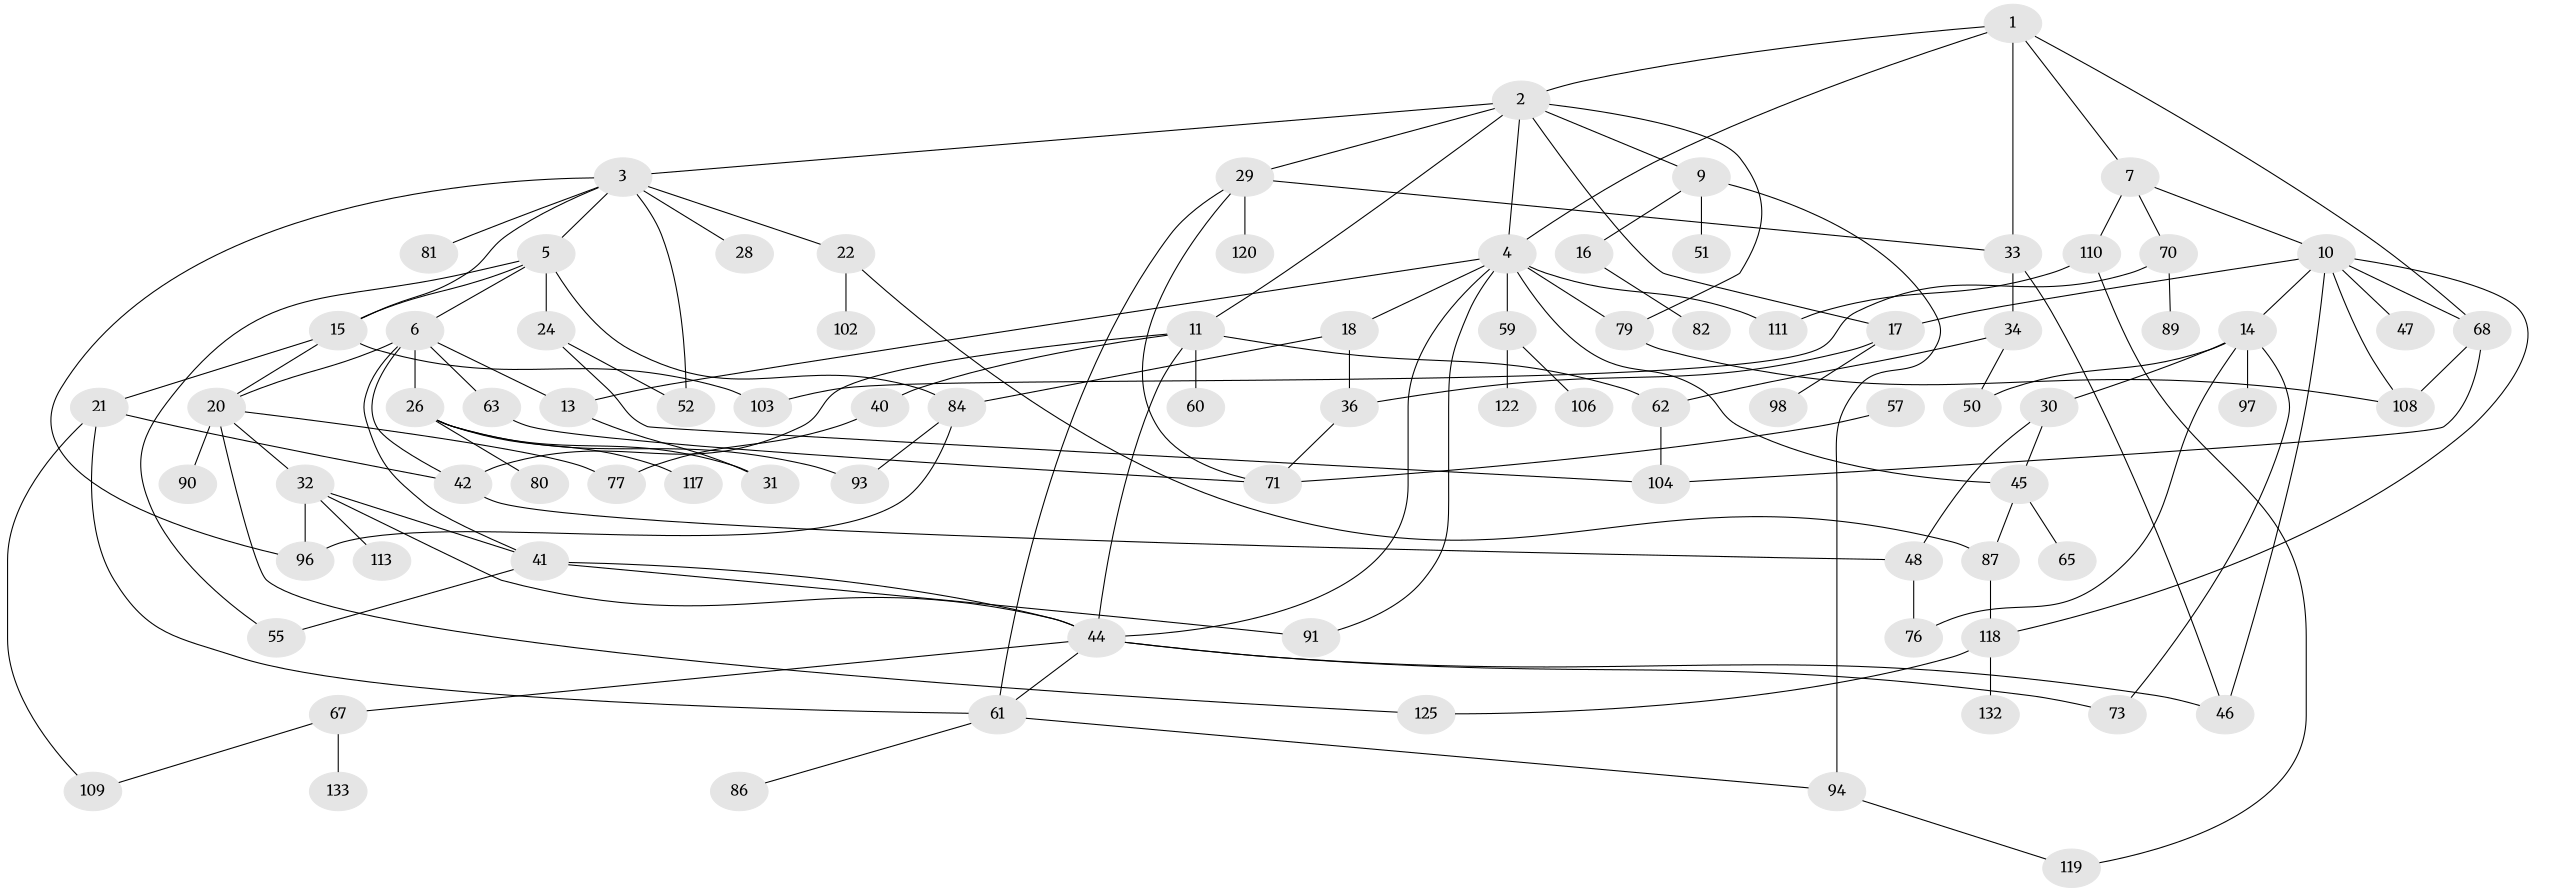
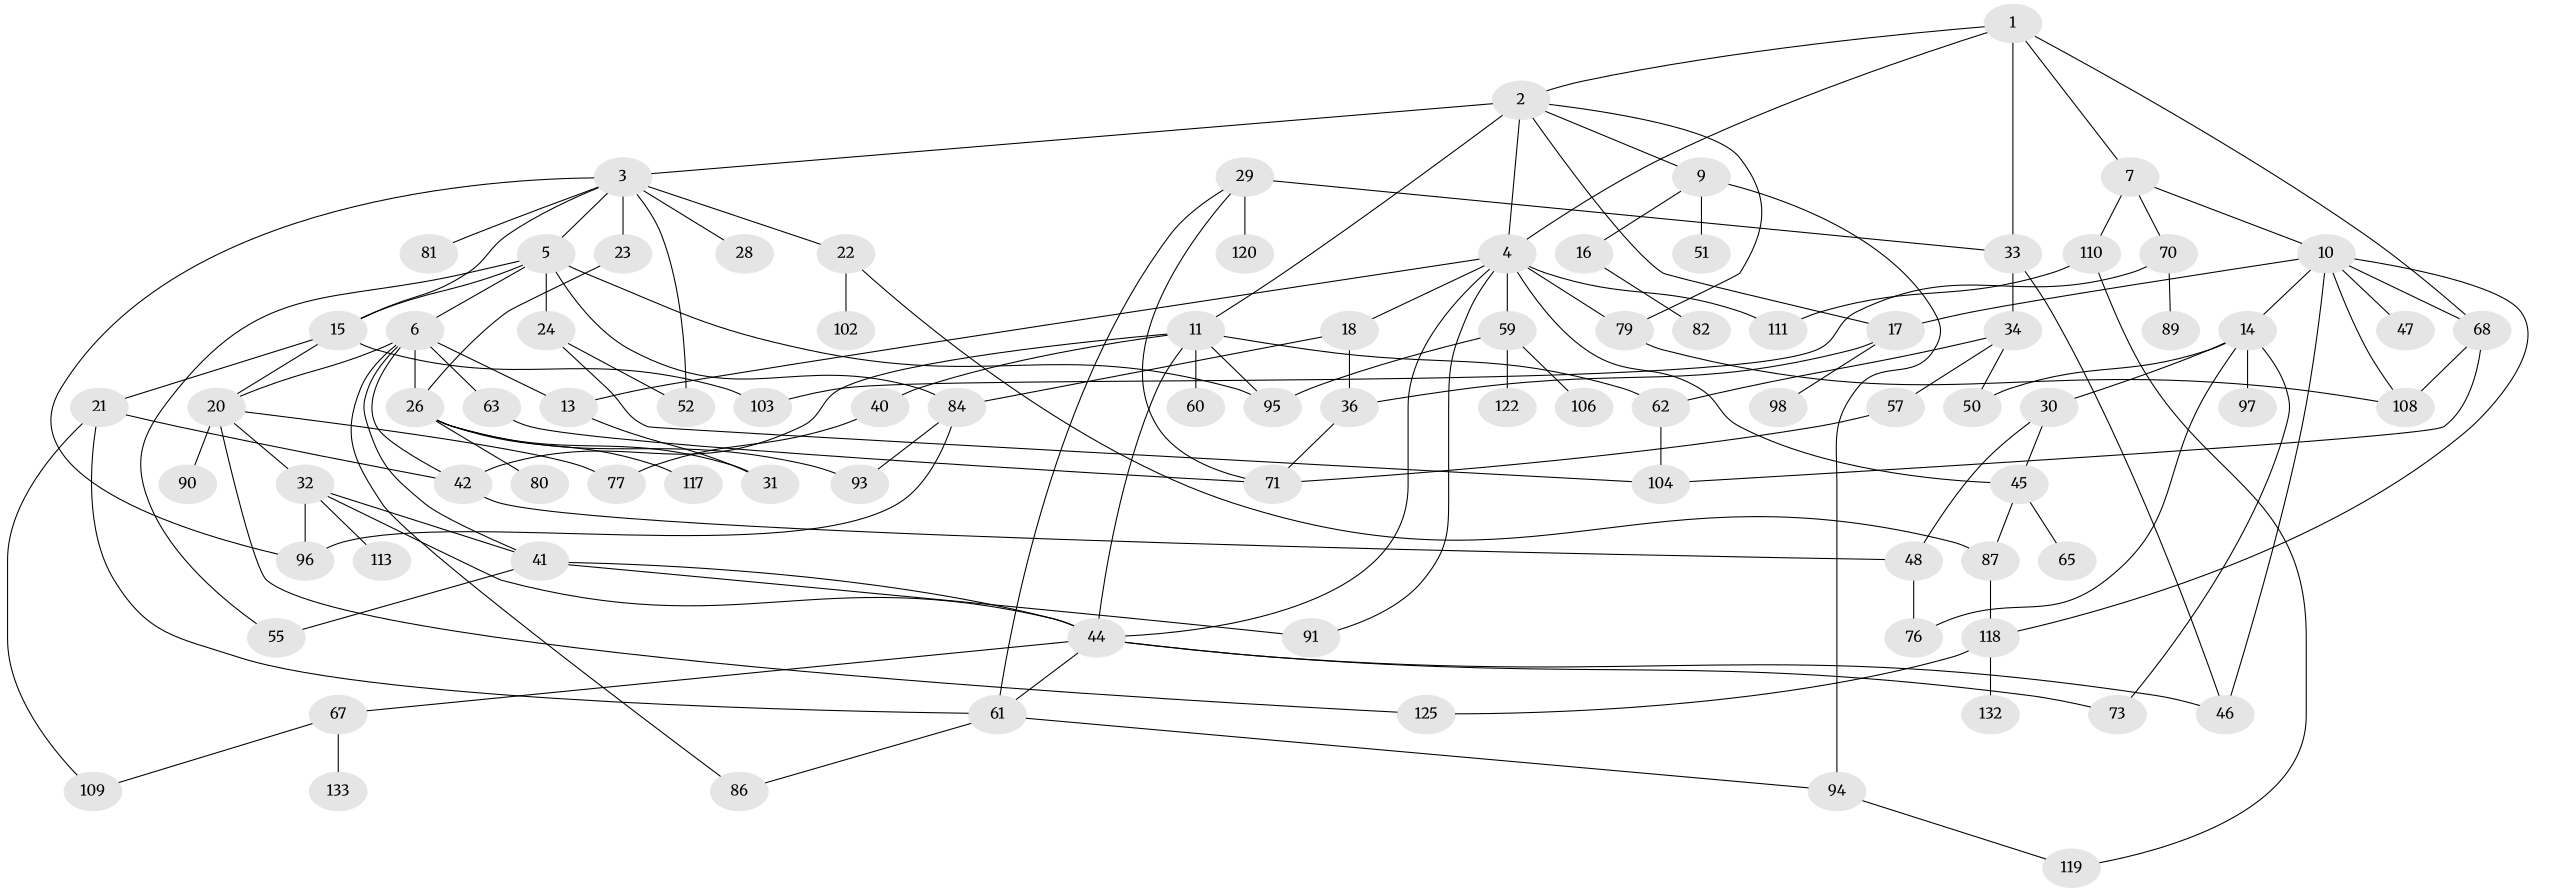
(1383, 139) -> none
none -> (623, 254)
none -> (1954, 369)
none -> (1273, 407)
none -> (477, 588)
